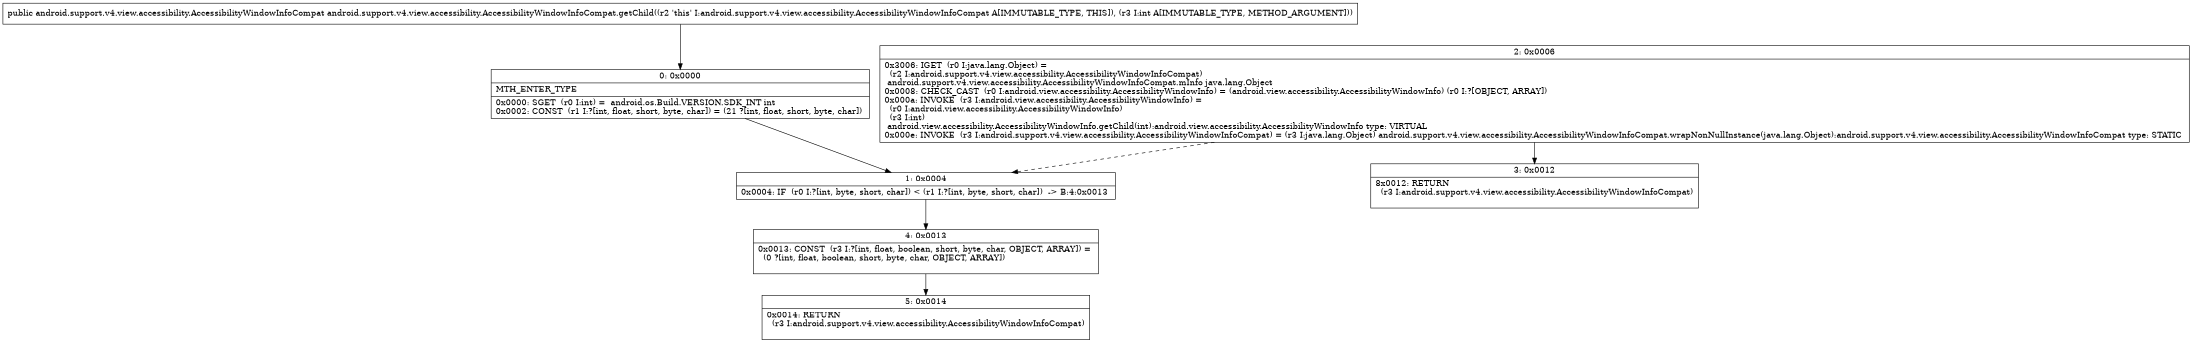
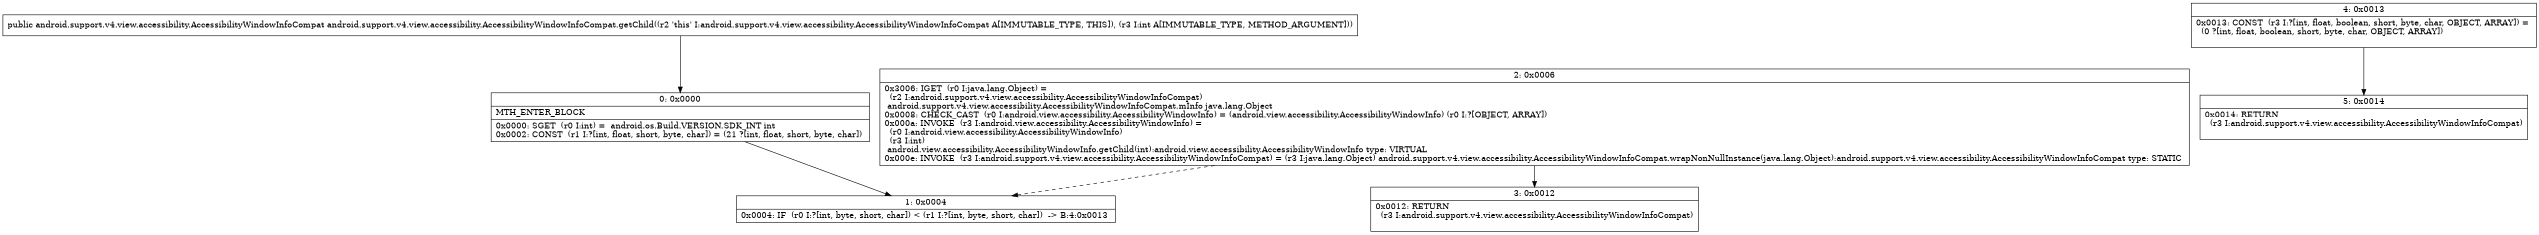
(537, 89) -> (541, 113)
(1415, 184) -> (1415, 207)
(926, 212) -> none
